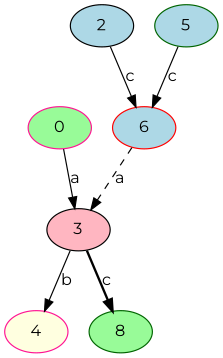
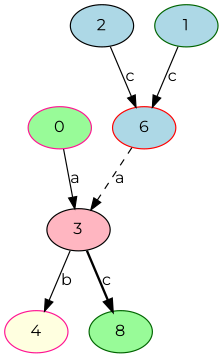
(186, 26) -> (186, 26)
